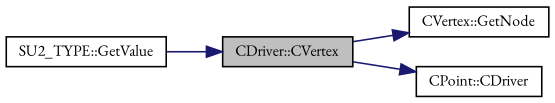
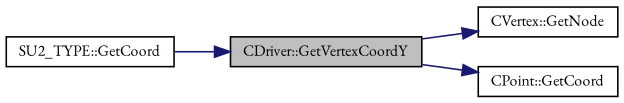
(86, 52) -> (90, 52)
(288, 52) -> (326, 52)
(479, 82) -> (548, 82)
